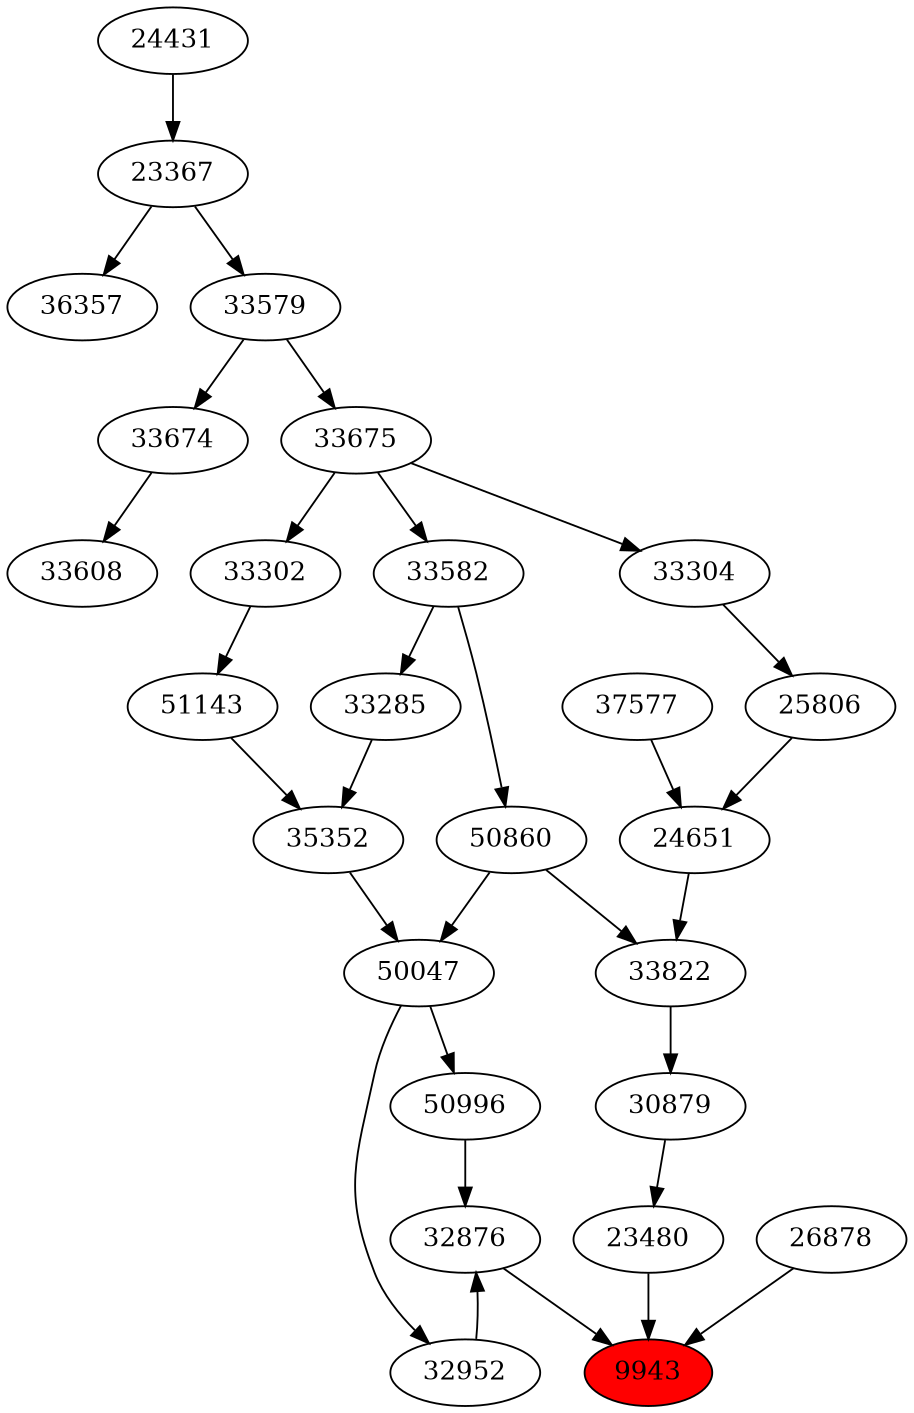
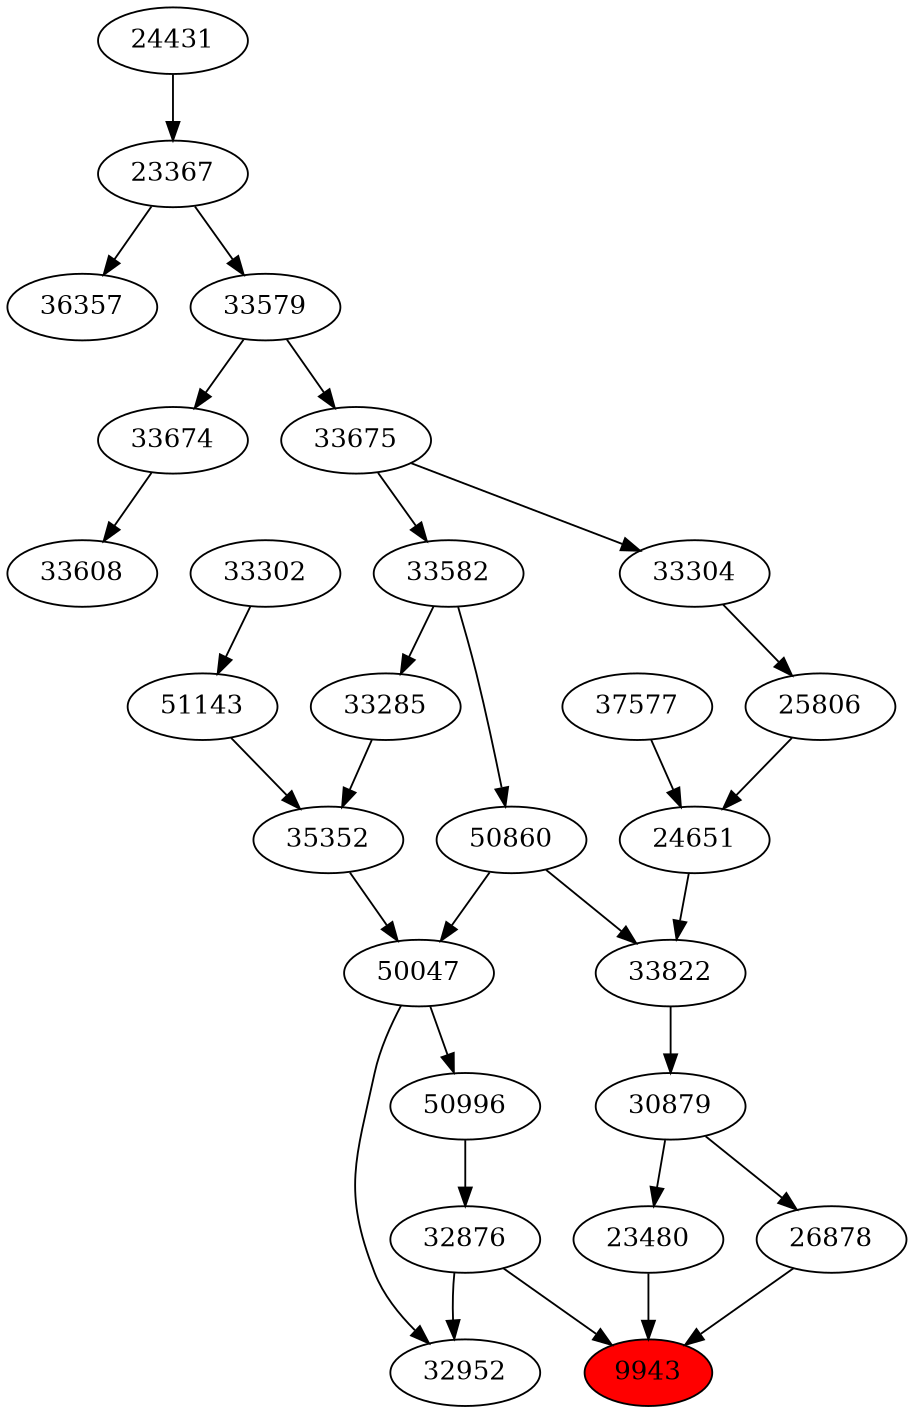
(316, 499) -> none
none -> (744, 1167)
(478, 1315) -> (453, 1296)
